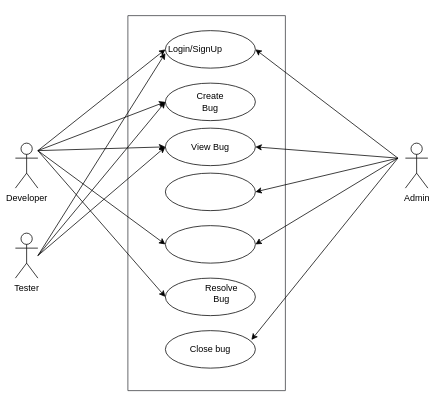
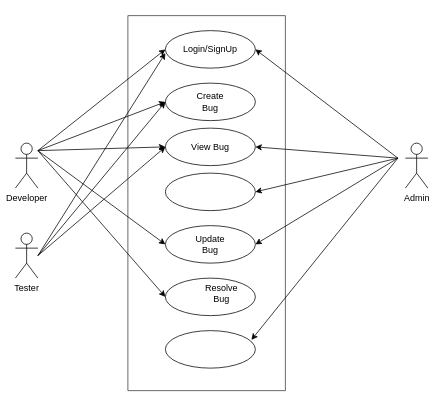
(195, 49) -> (210, 49)
none -> (210, 244)
(210, 349) -> none
